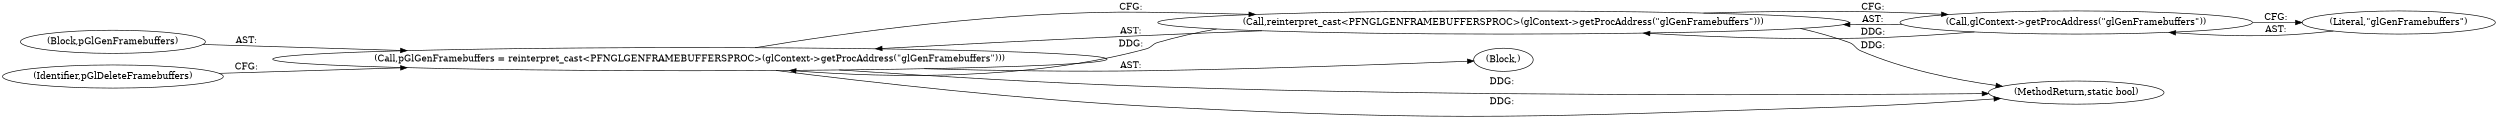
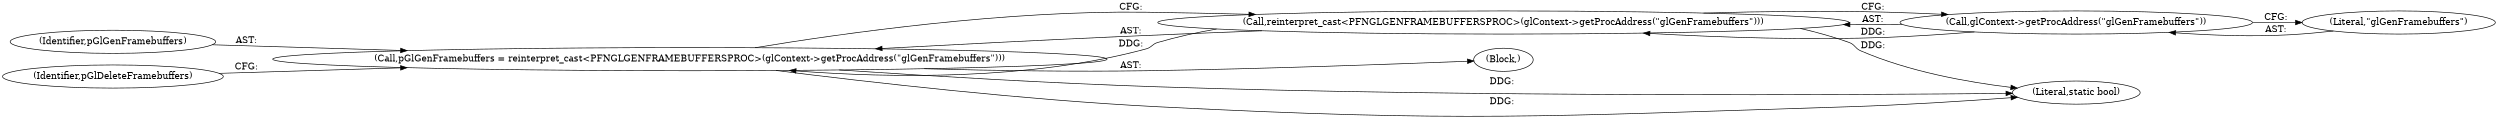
(113, 42) -> (113, 42)
(2076, 93) -> (2076, 93)
